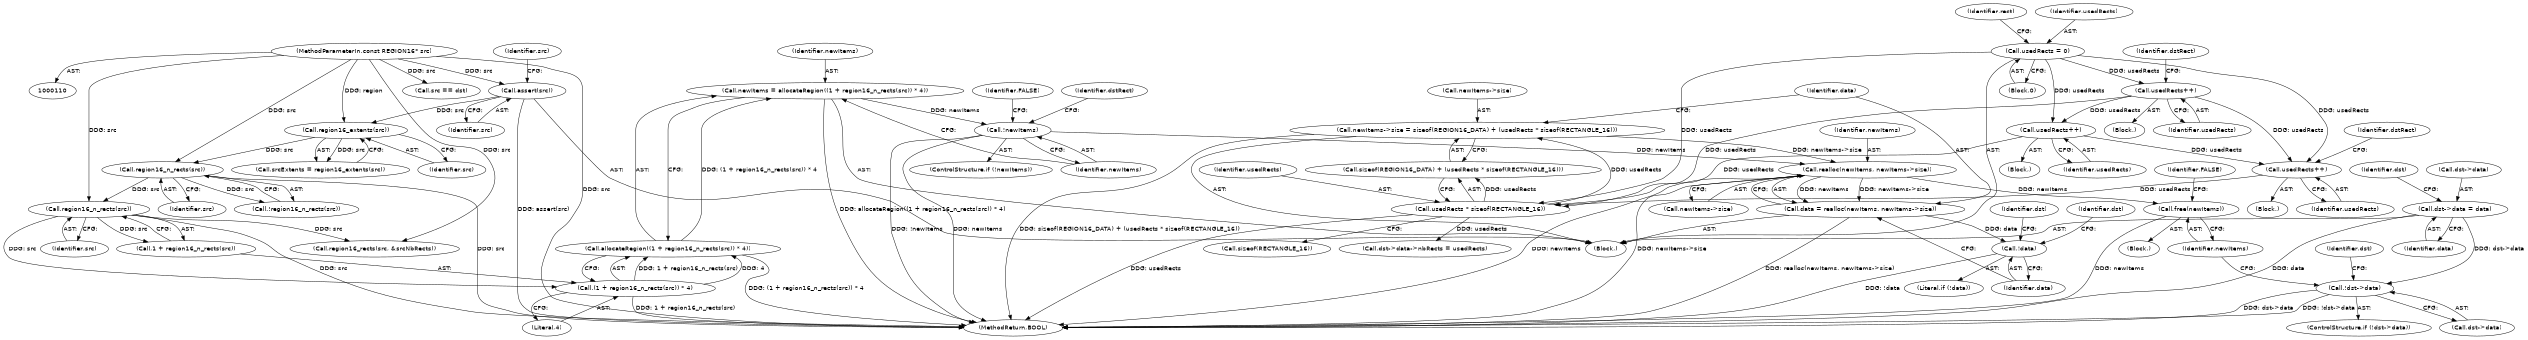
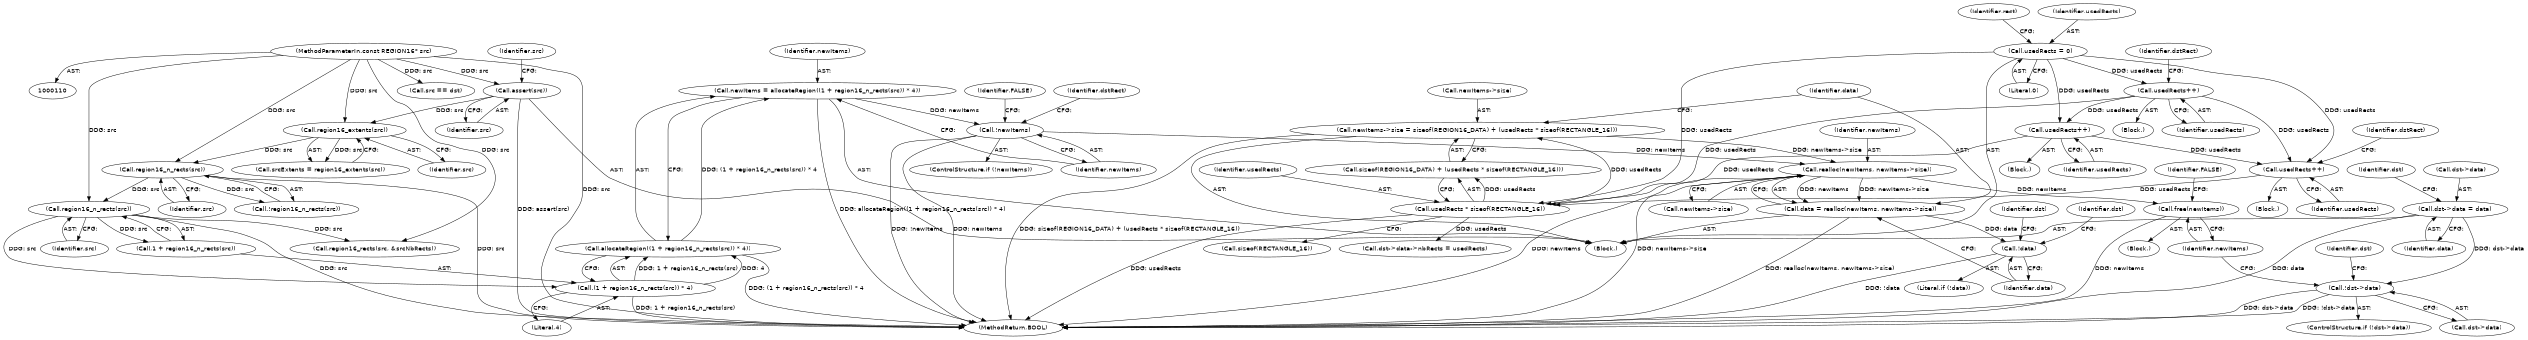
(364, 91) -> (364, 91)
(2022, 91) -> (2024, 91)
